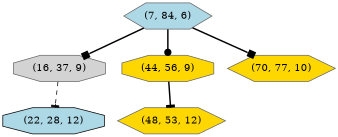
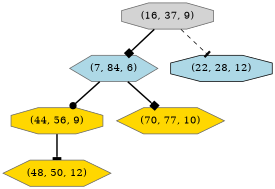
(117, 41) -> (143, 40)
(172, 121) -> (57, 173)
